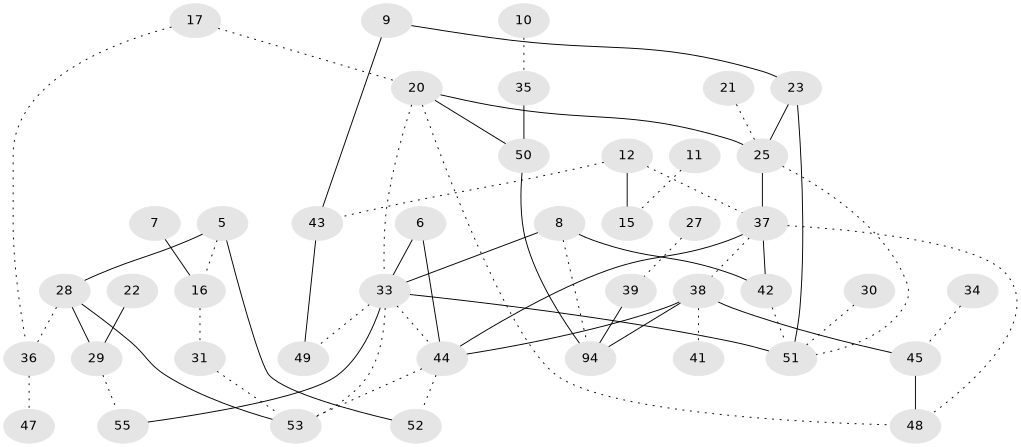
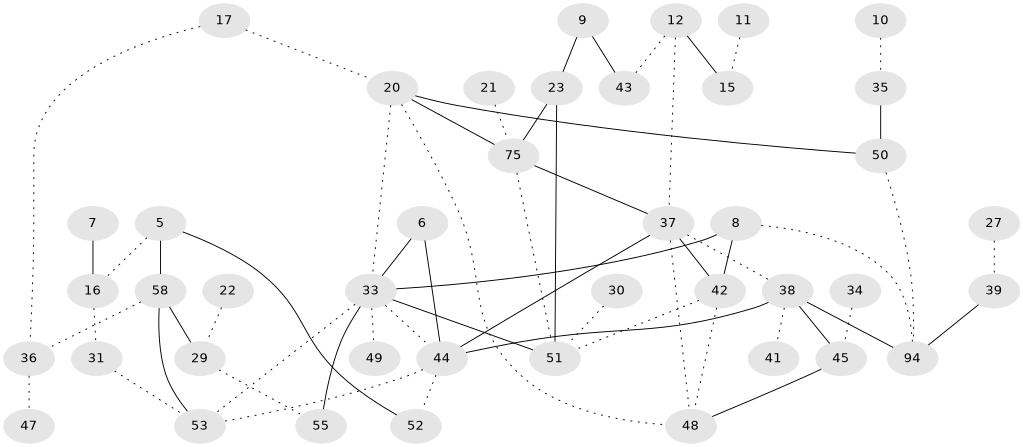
(762, 156) -> (514, 156)
(534, 263) -> (908, 256)
(65, 291) -> (161, 291)
(310, 291) -> none
(116, 322) -> (214, 325)
none -> (706, 358)
